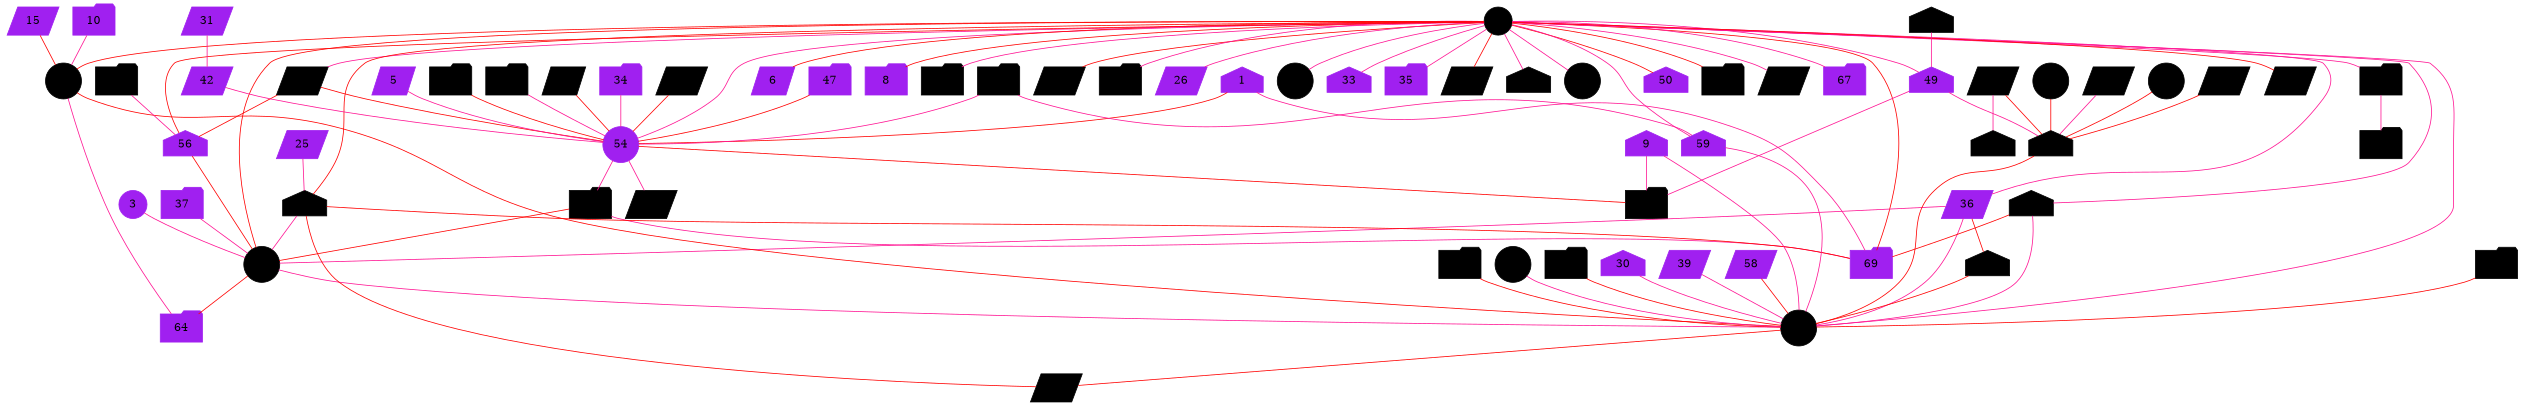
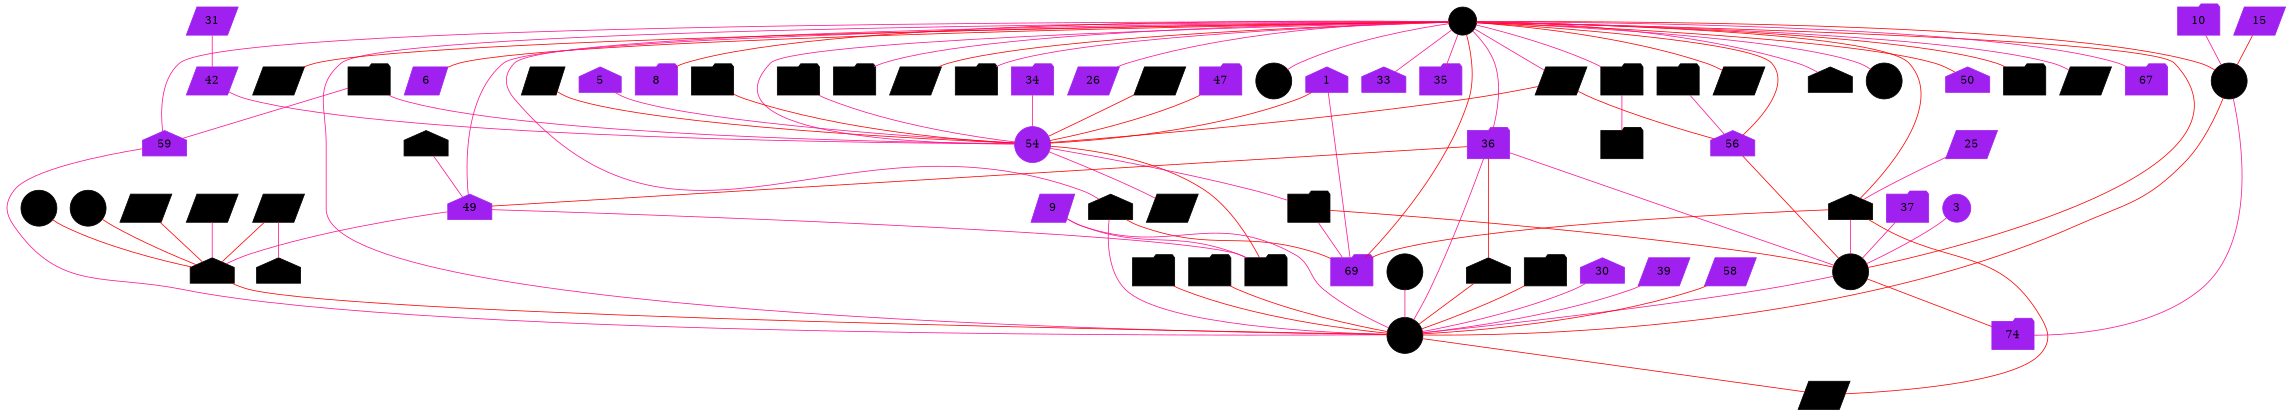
(394, 81) -> (600, 81)
(1647, 145) -> (1053, 208)
none -> (979, 176)
(1967, 204) -> (1488, 145)
(181, 328) -> (2013, 335)
